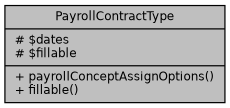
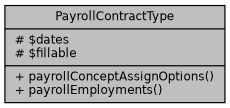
(47, 90) -> (89, 90)
